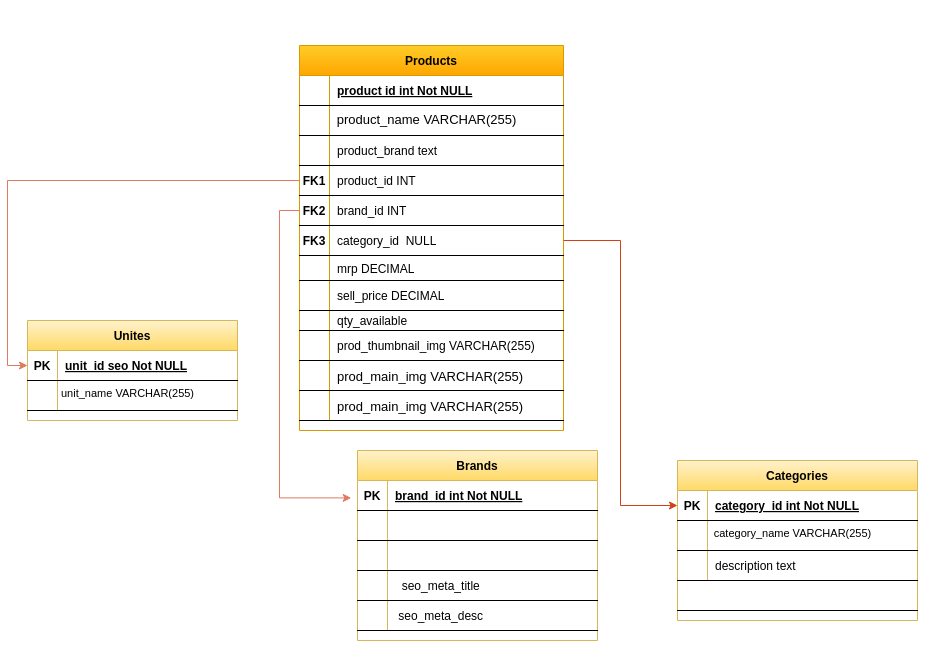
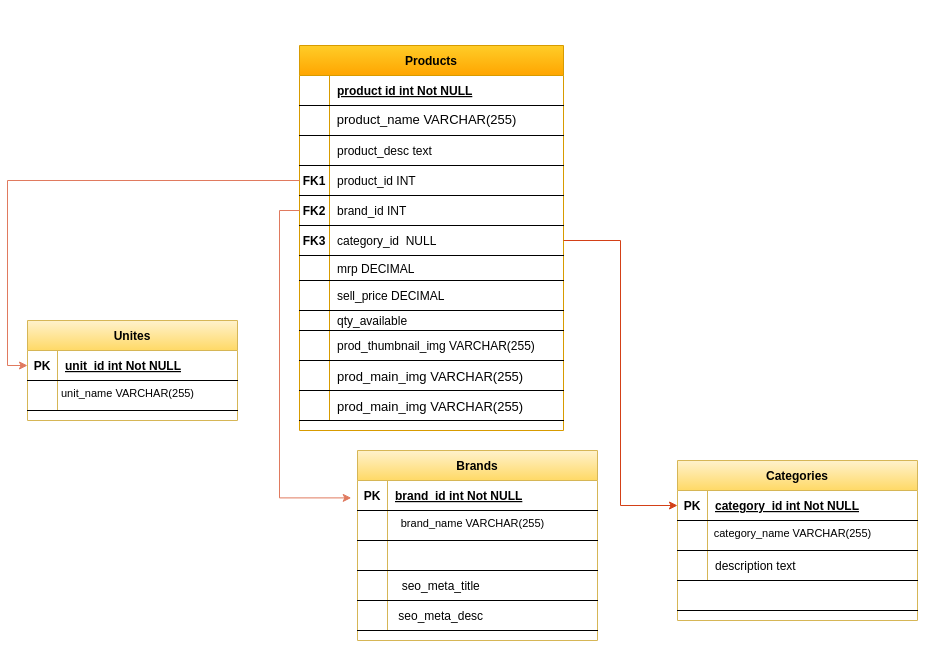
(396, 151) -> (393, 151)
(124, 366) -> (123, 366)
none -> (493, 526)
